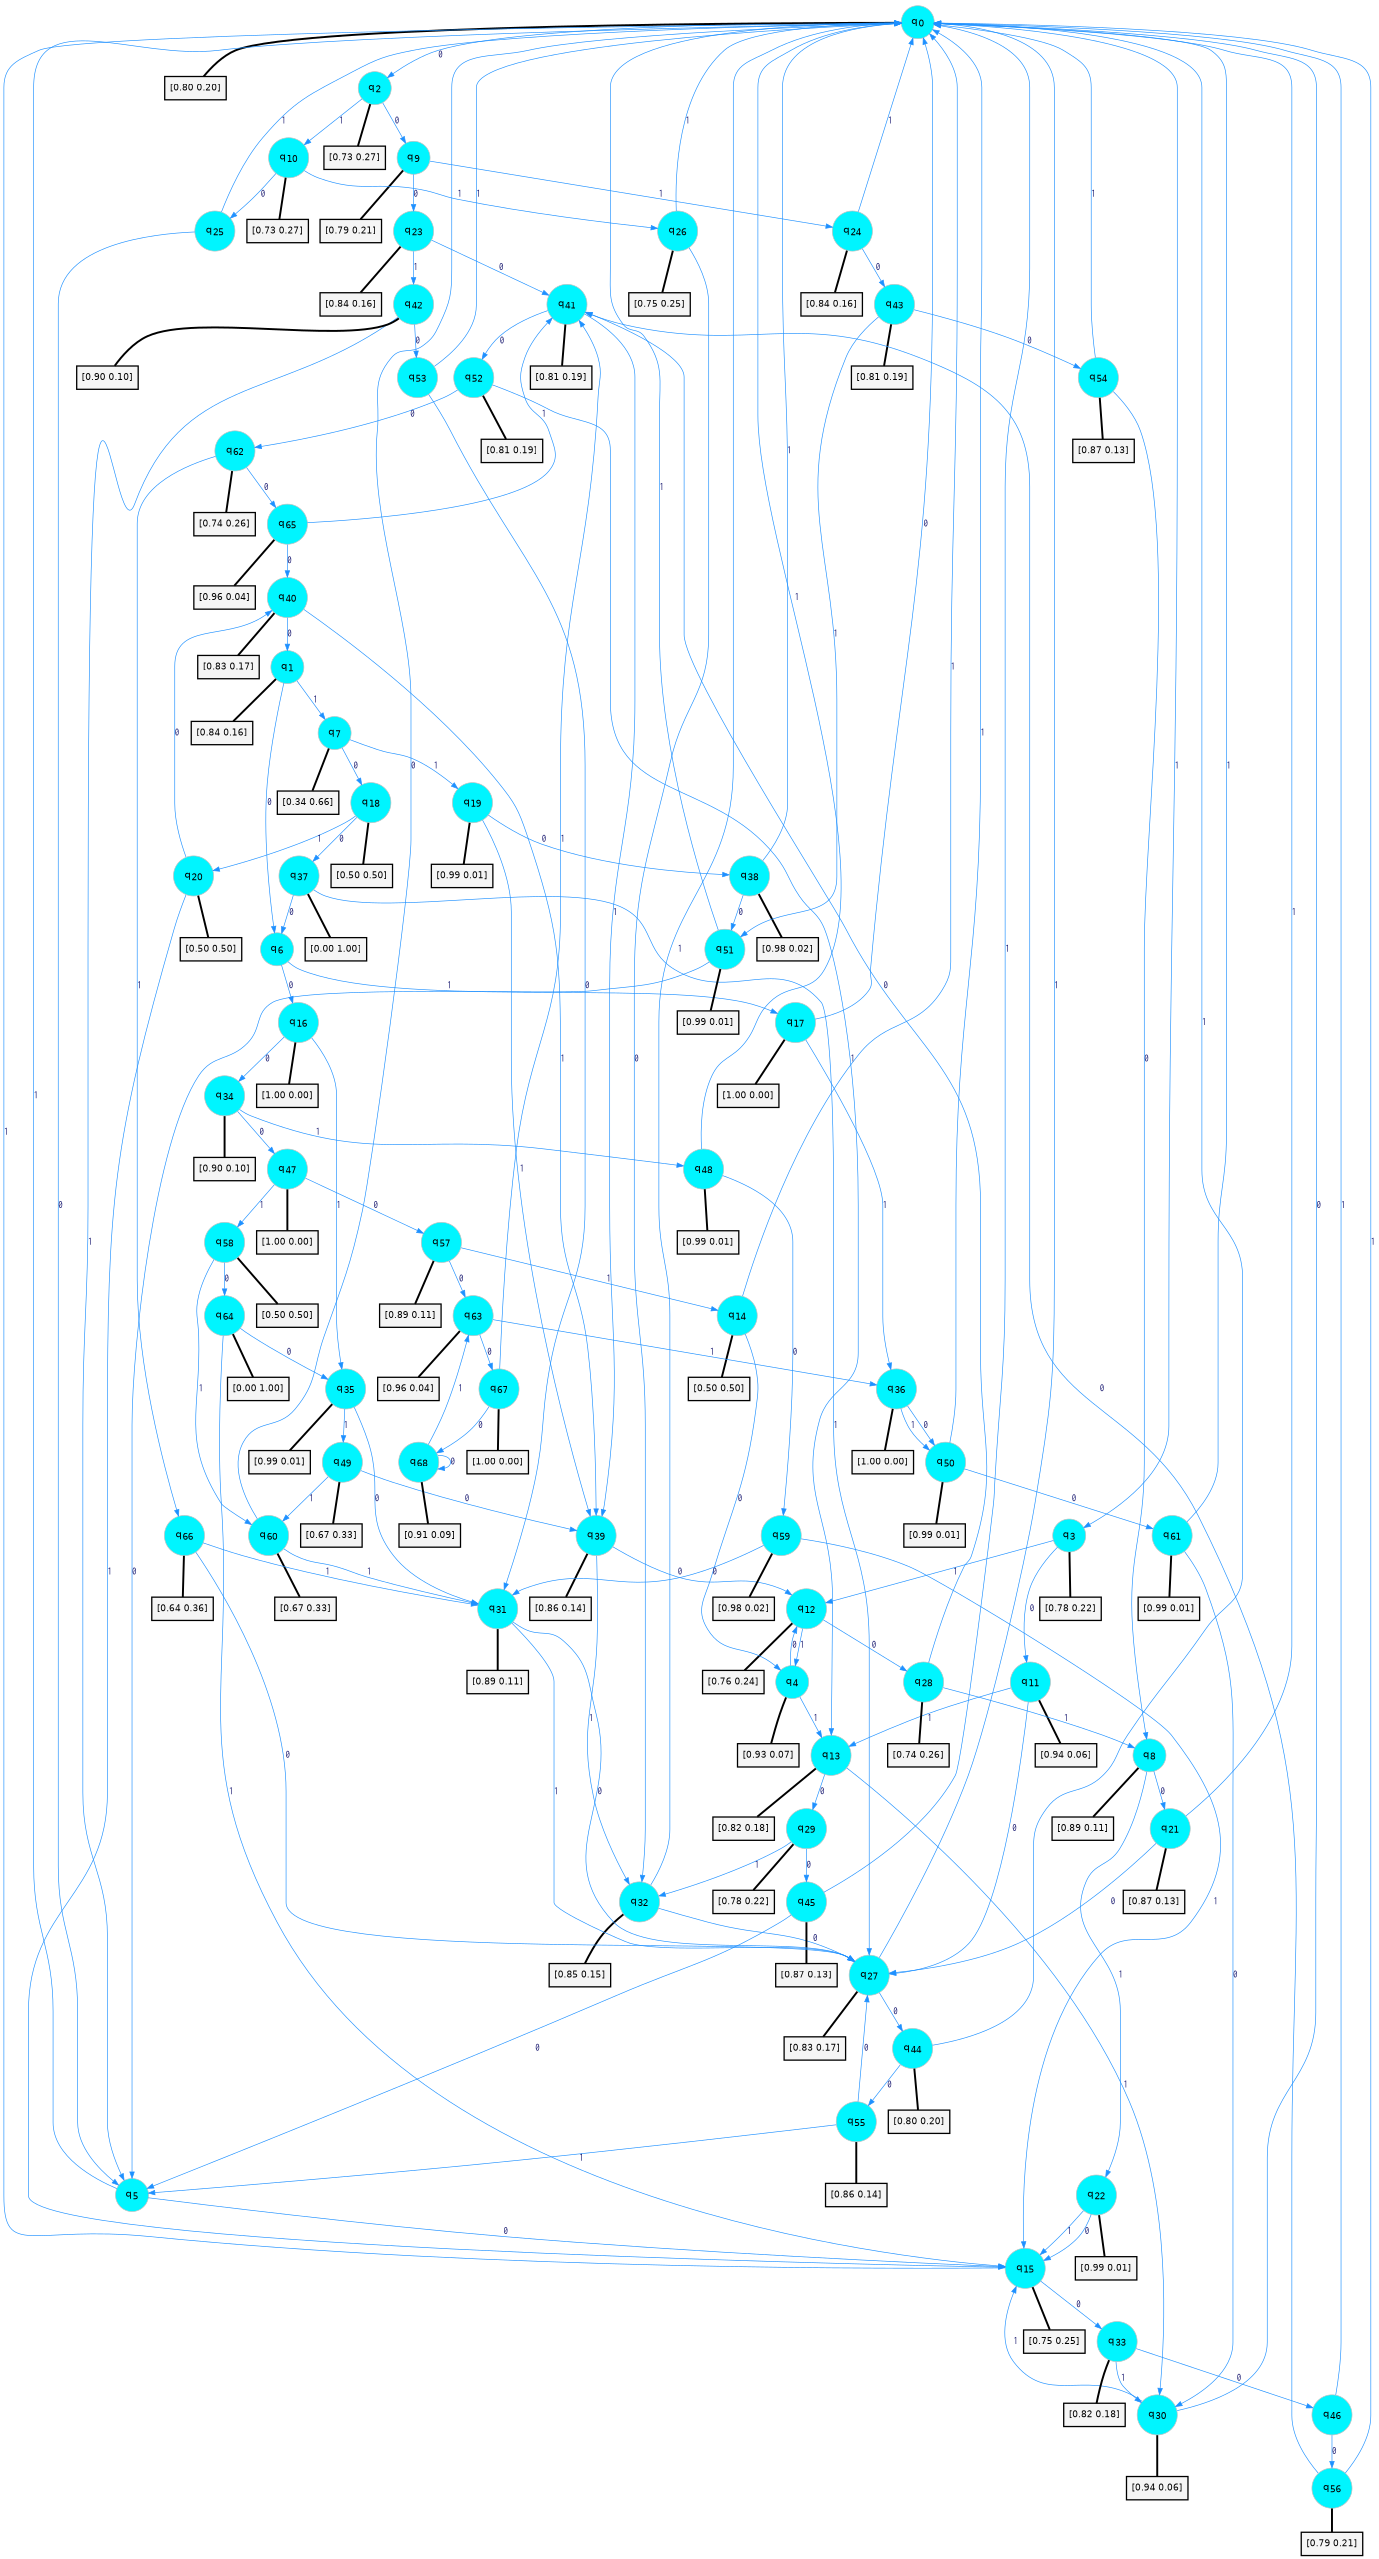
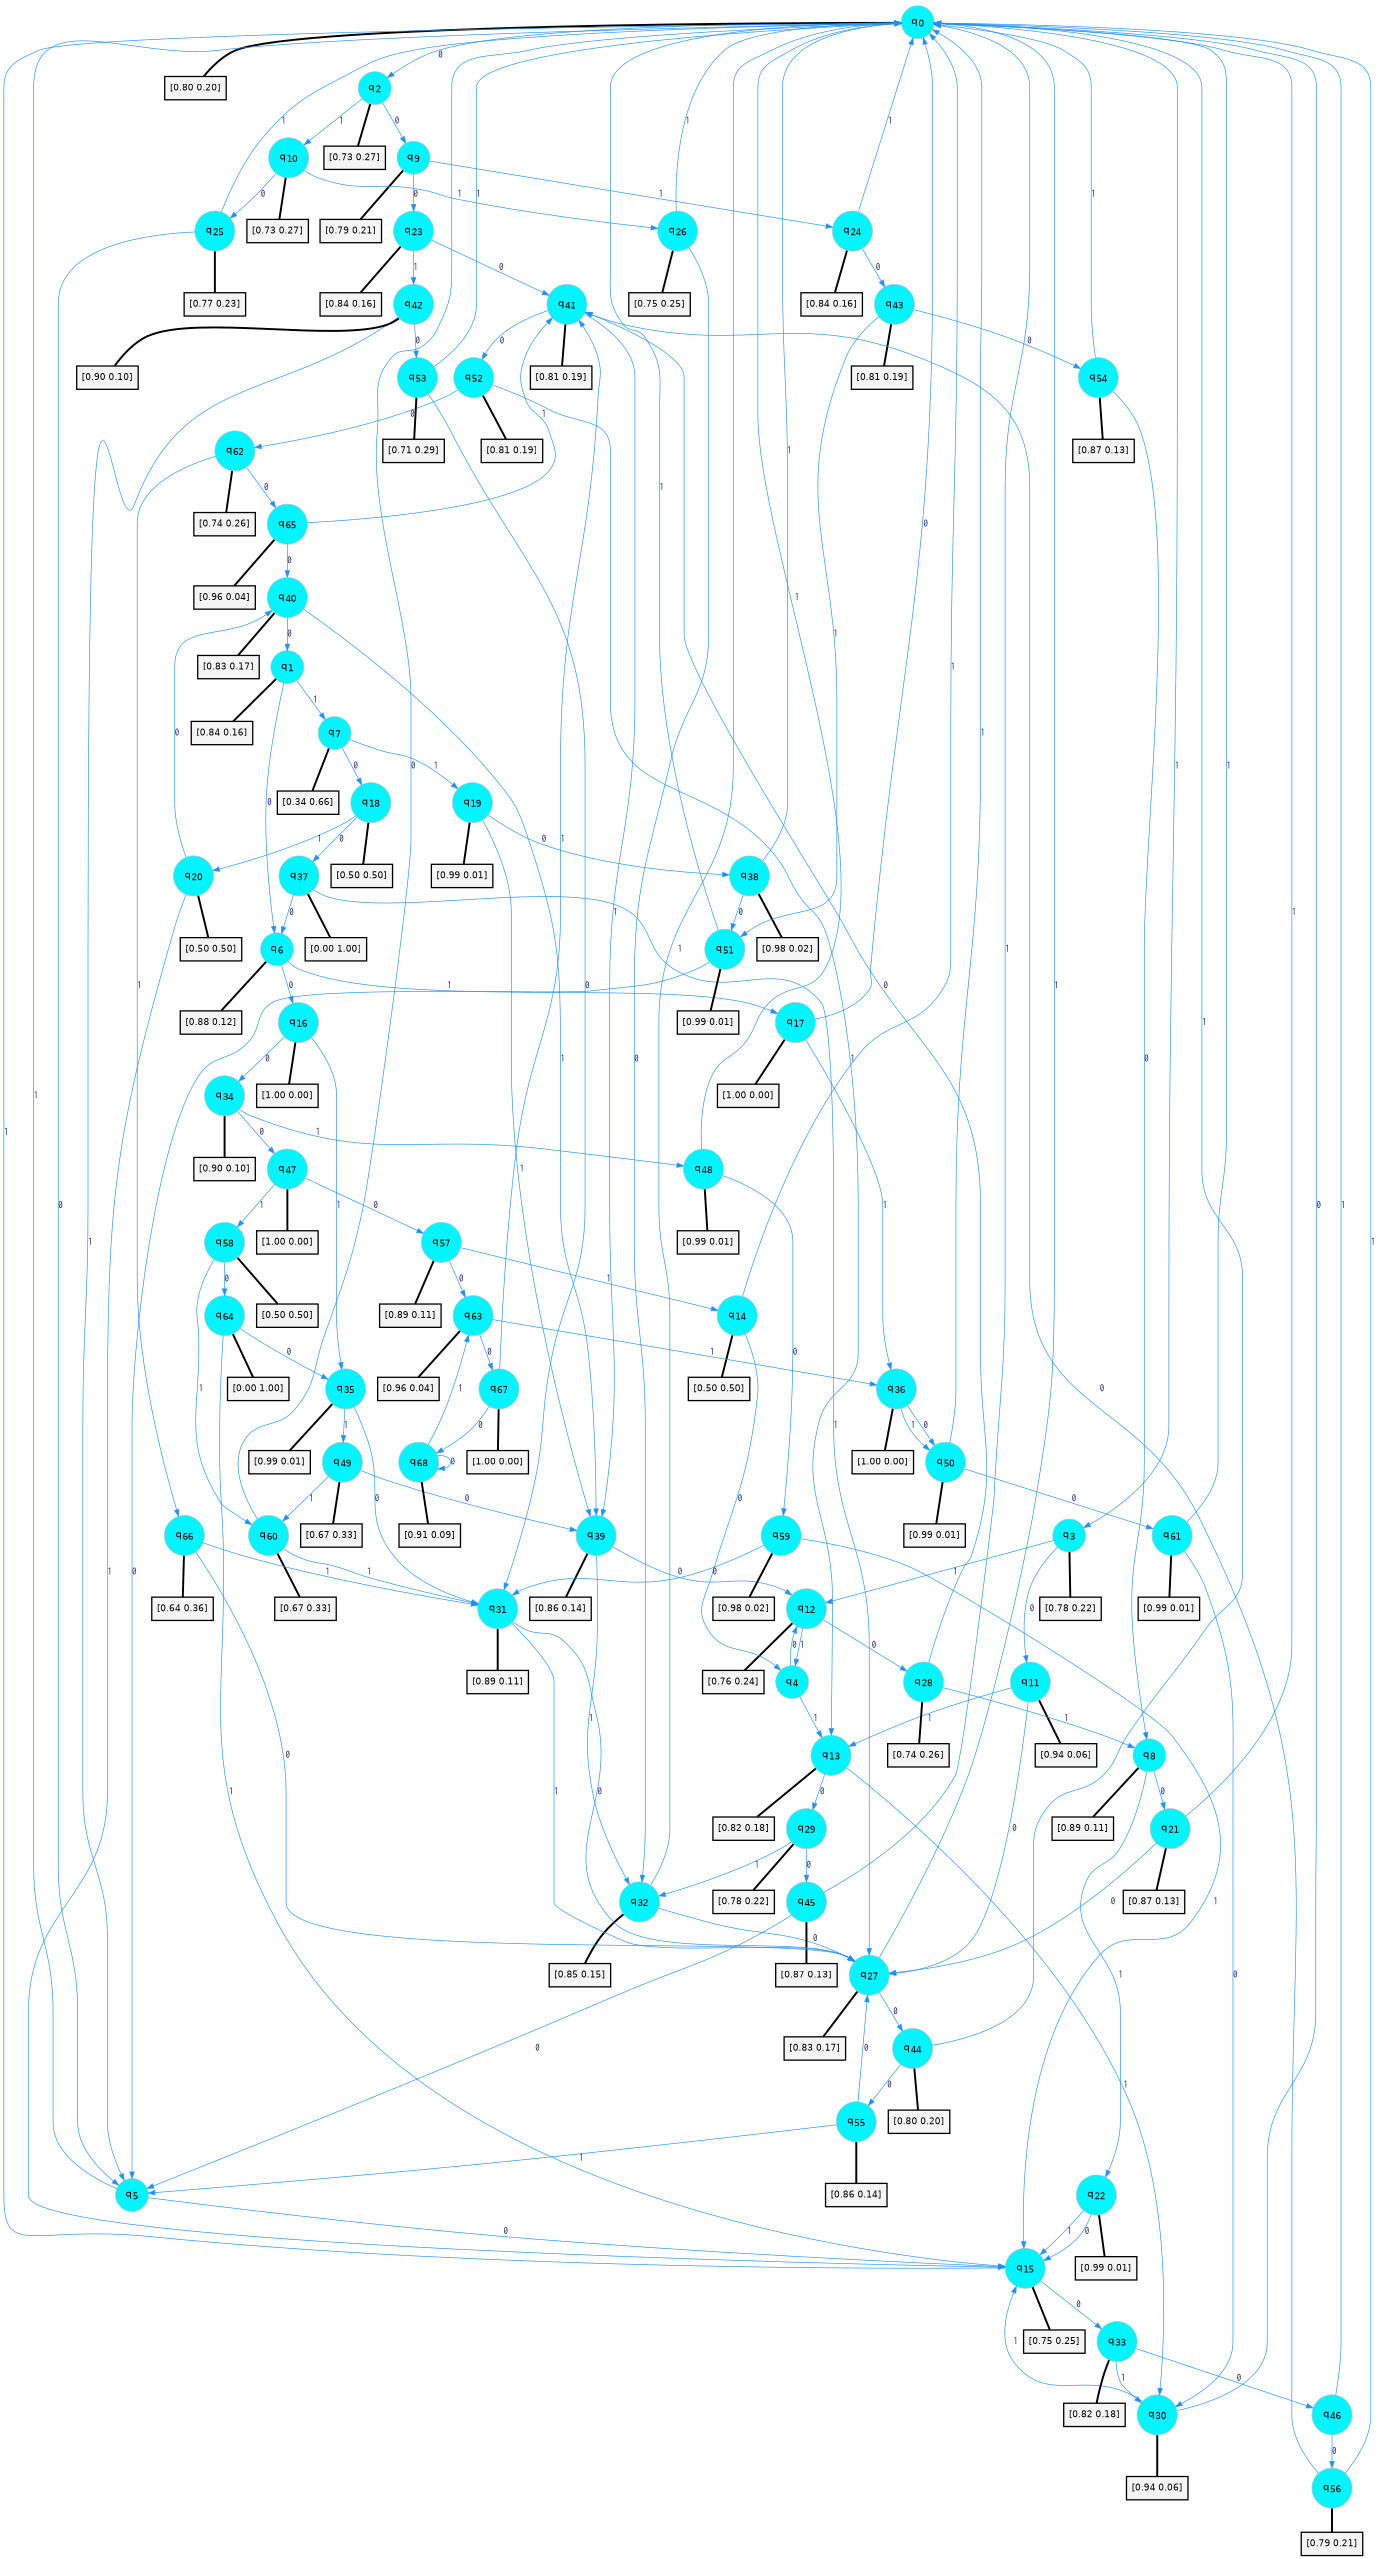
none -> (215, 304)
none -> (414, 451)
none -> (211, 1023)
(768, 1755) -> none
